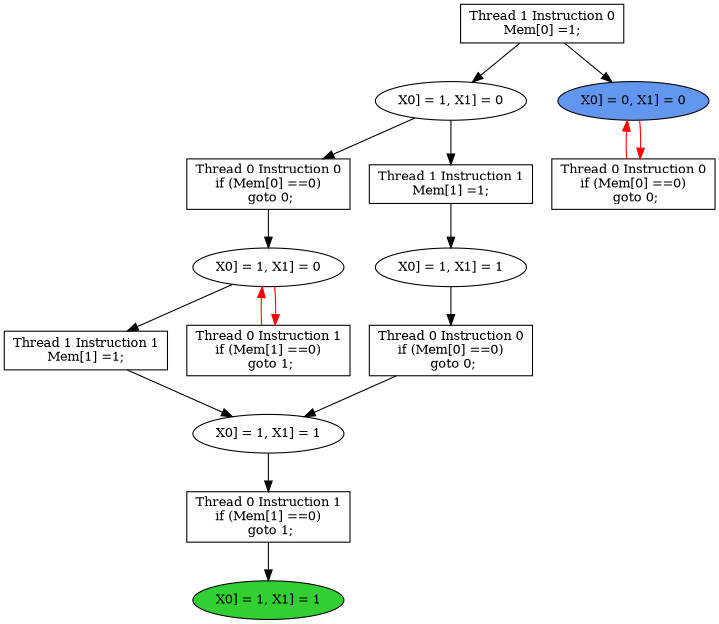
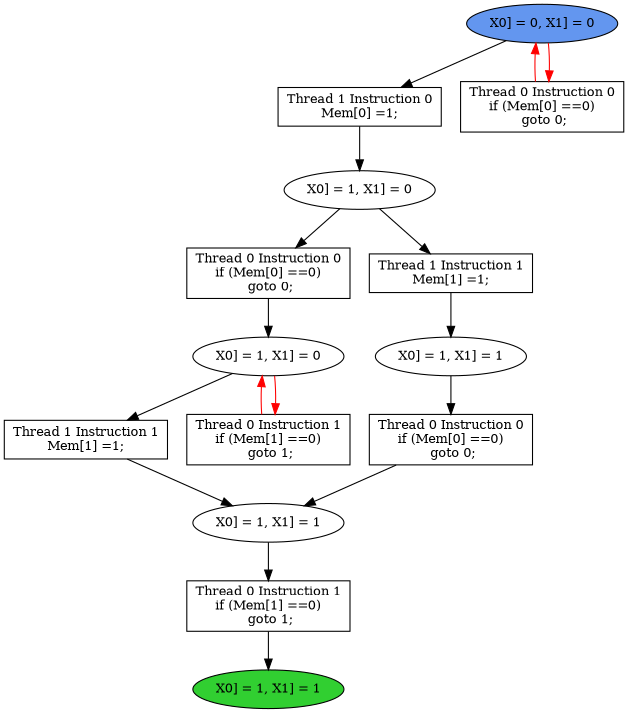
(584, 59) -> (459, 62)
